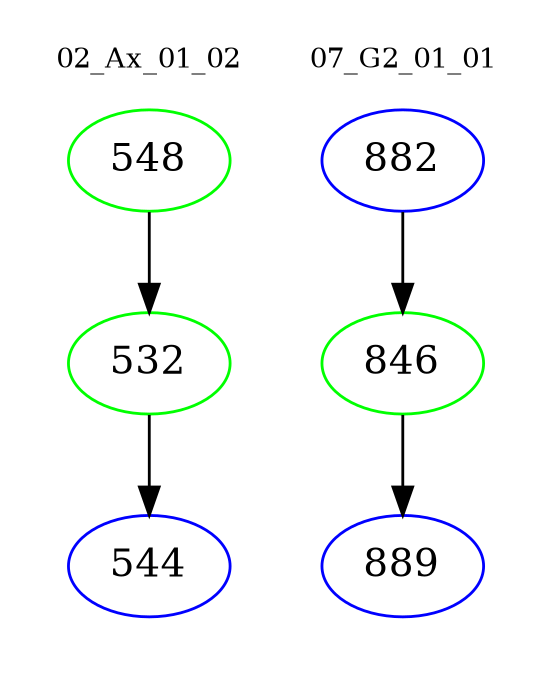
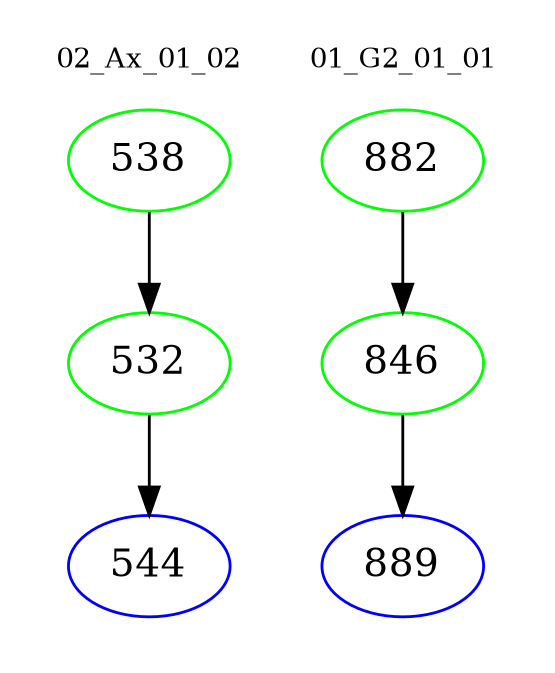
(404, 61) -> (404, 61)
(149, 161) -> (149, 161)
(403, 161) -> (403, 161)
